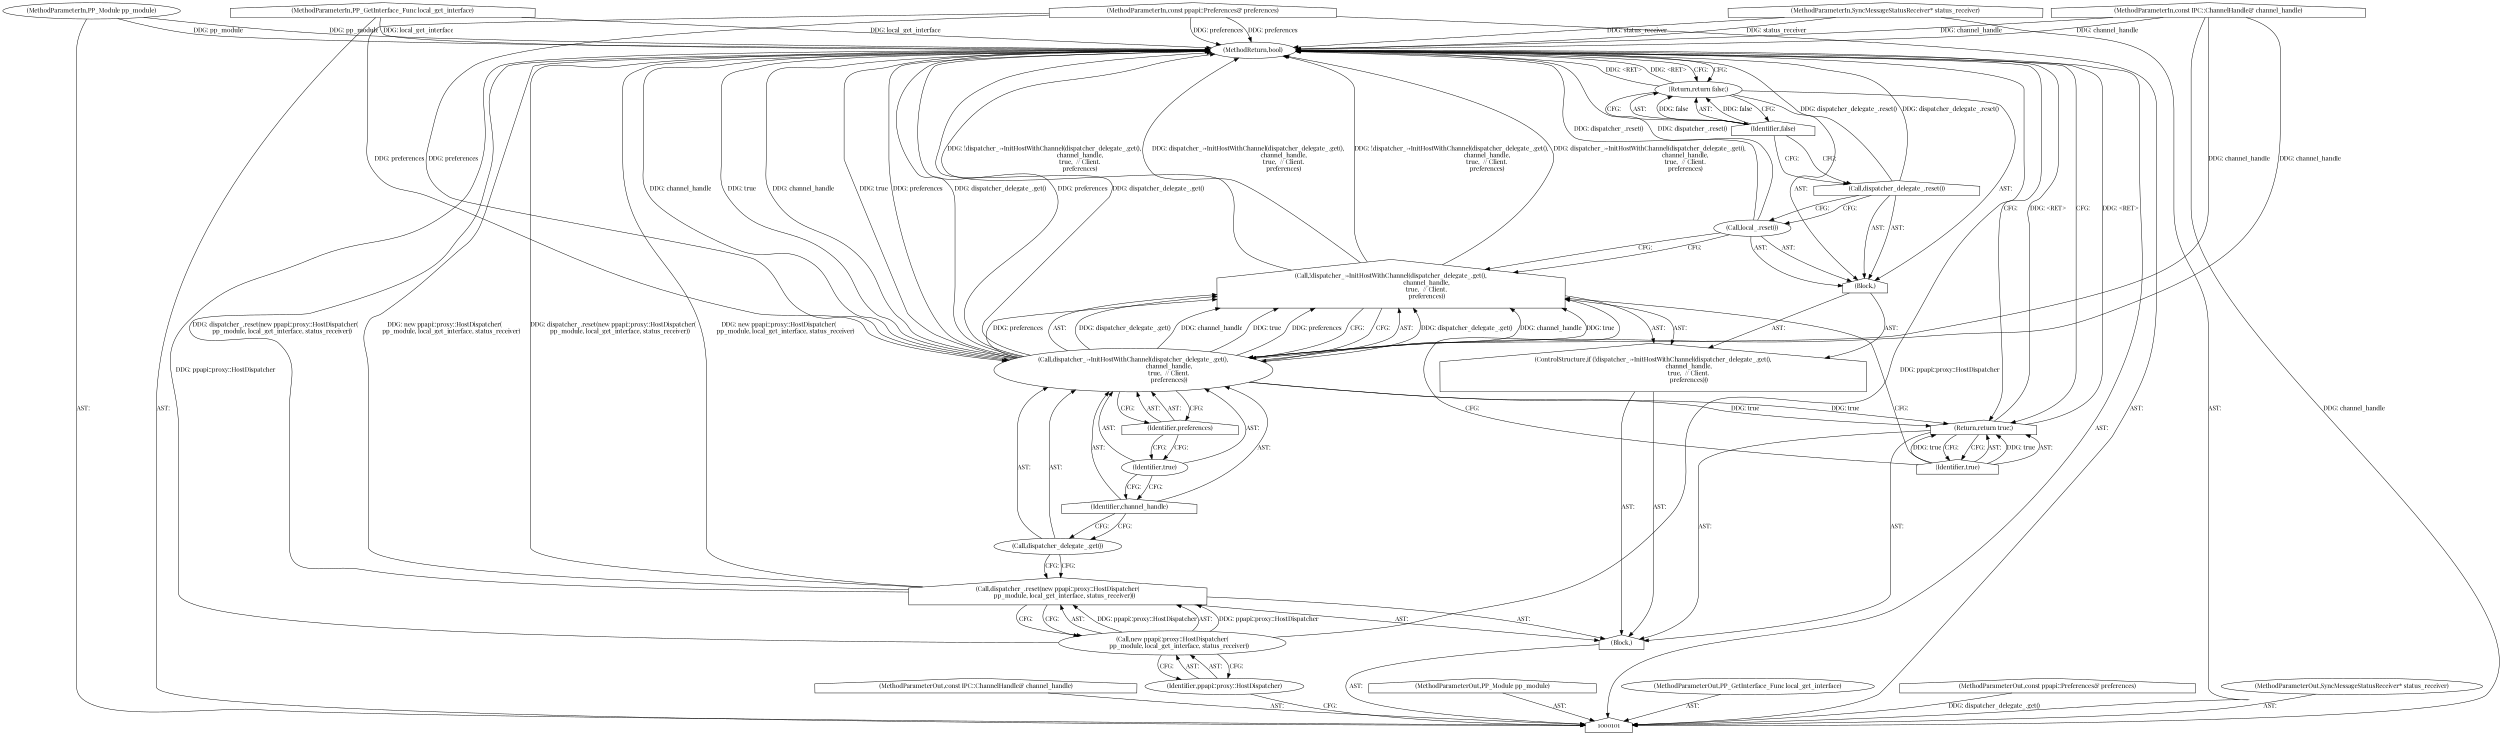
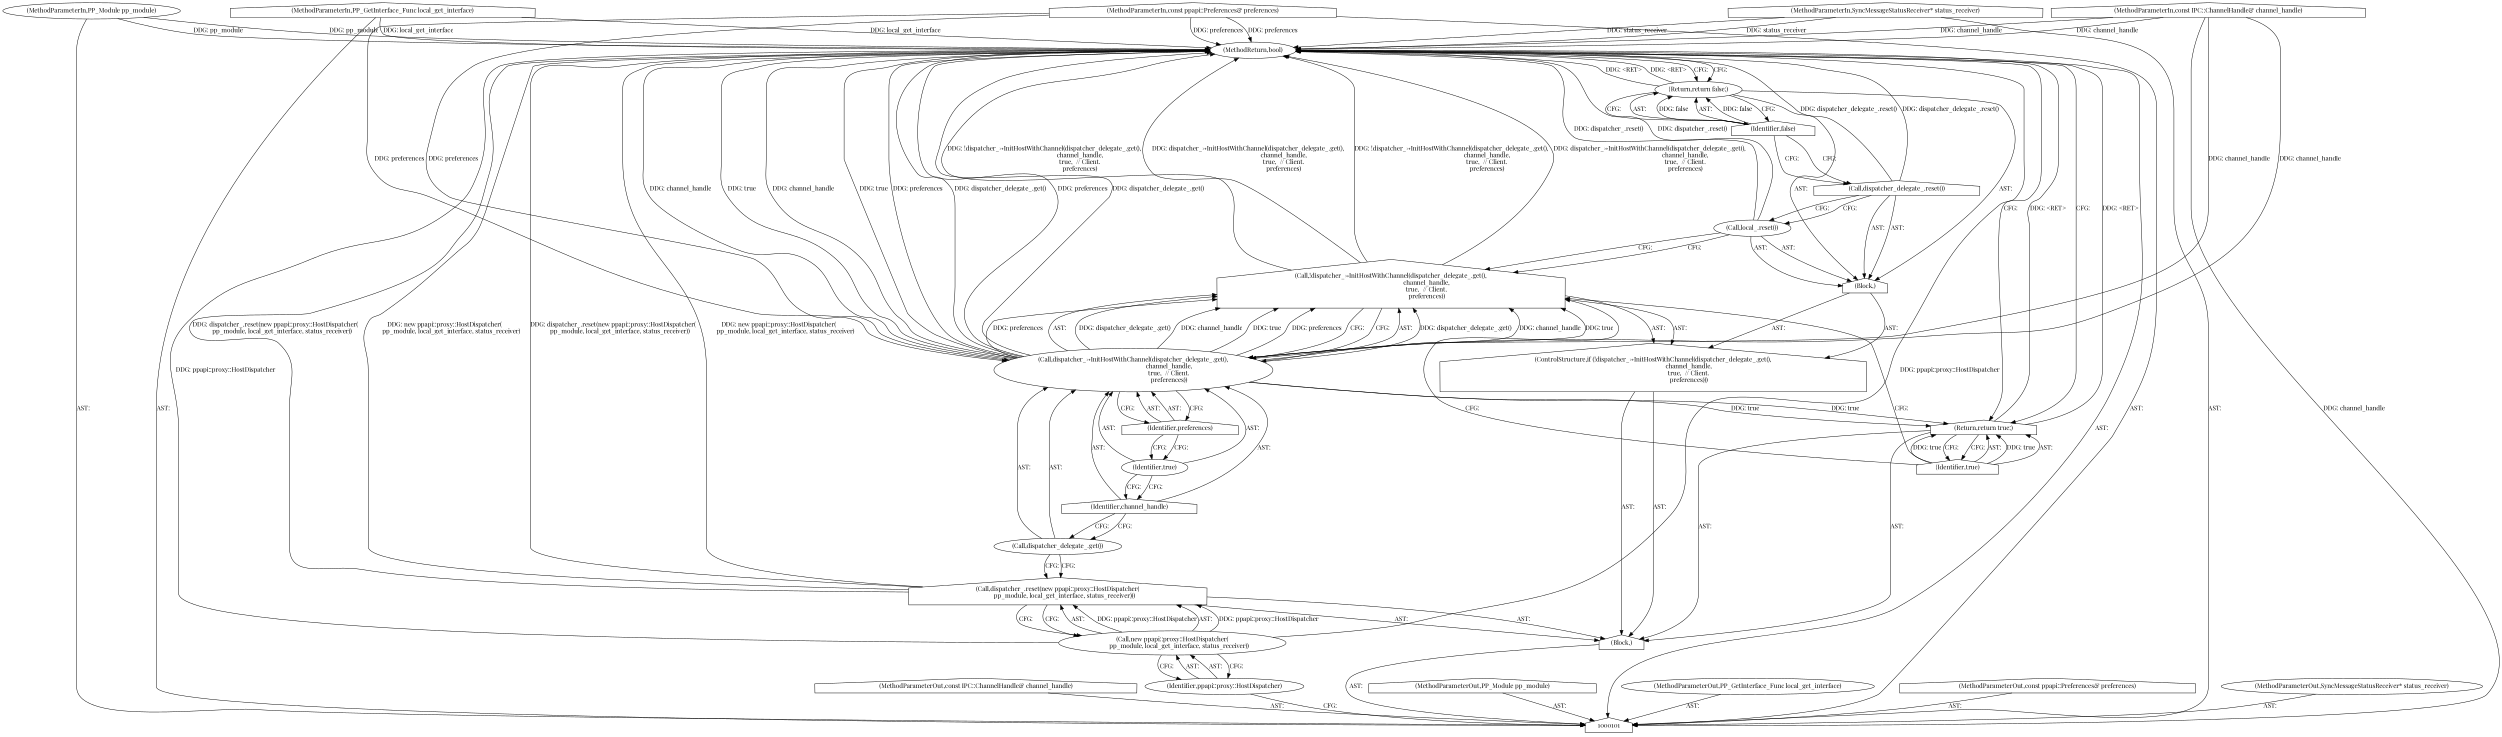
(1994, 706) -> (1956, 706)
